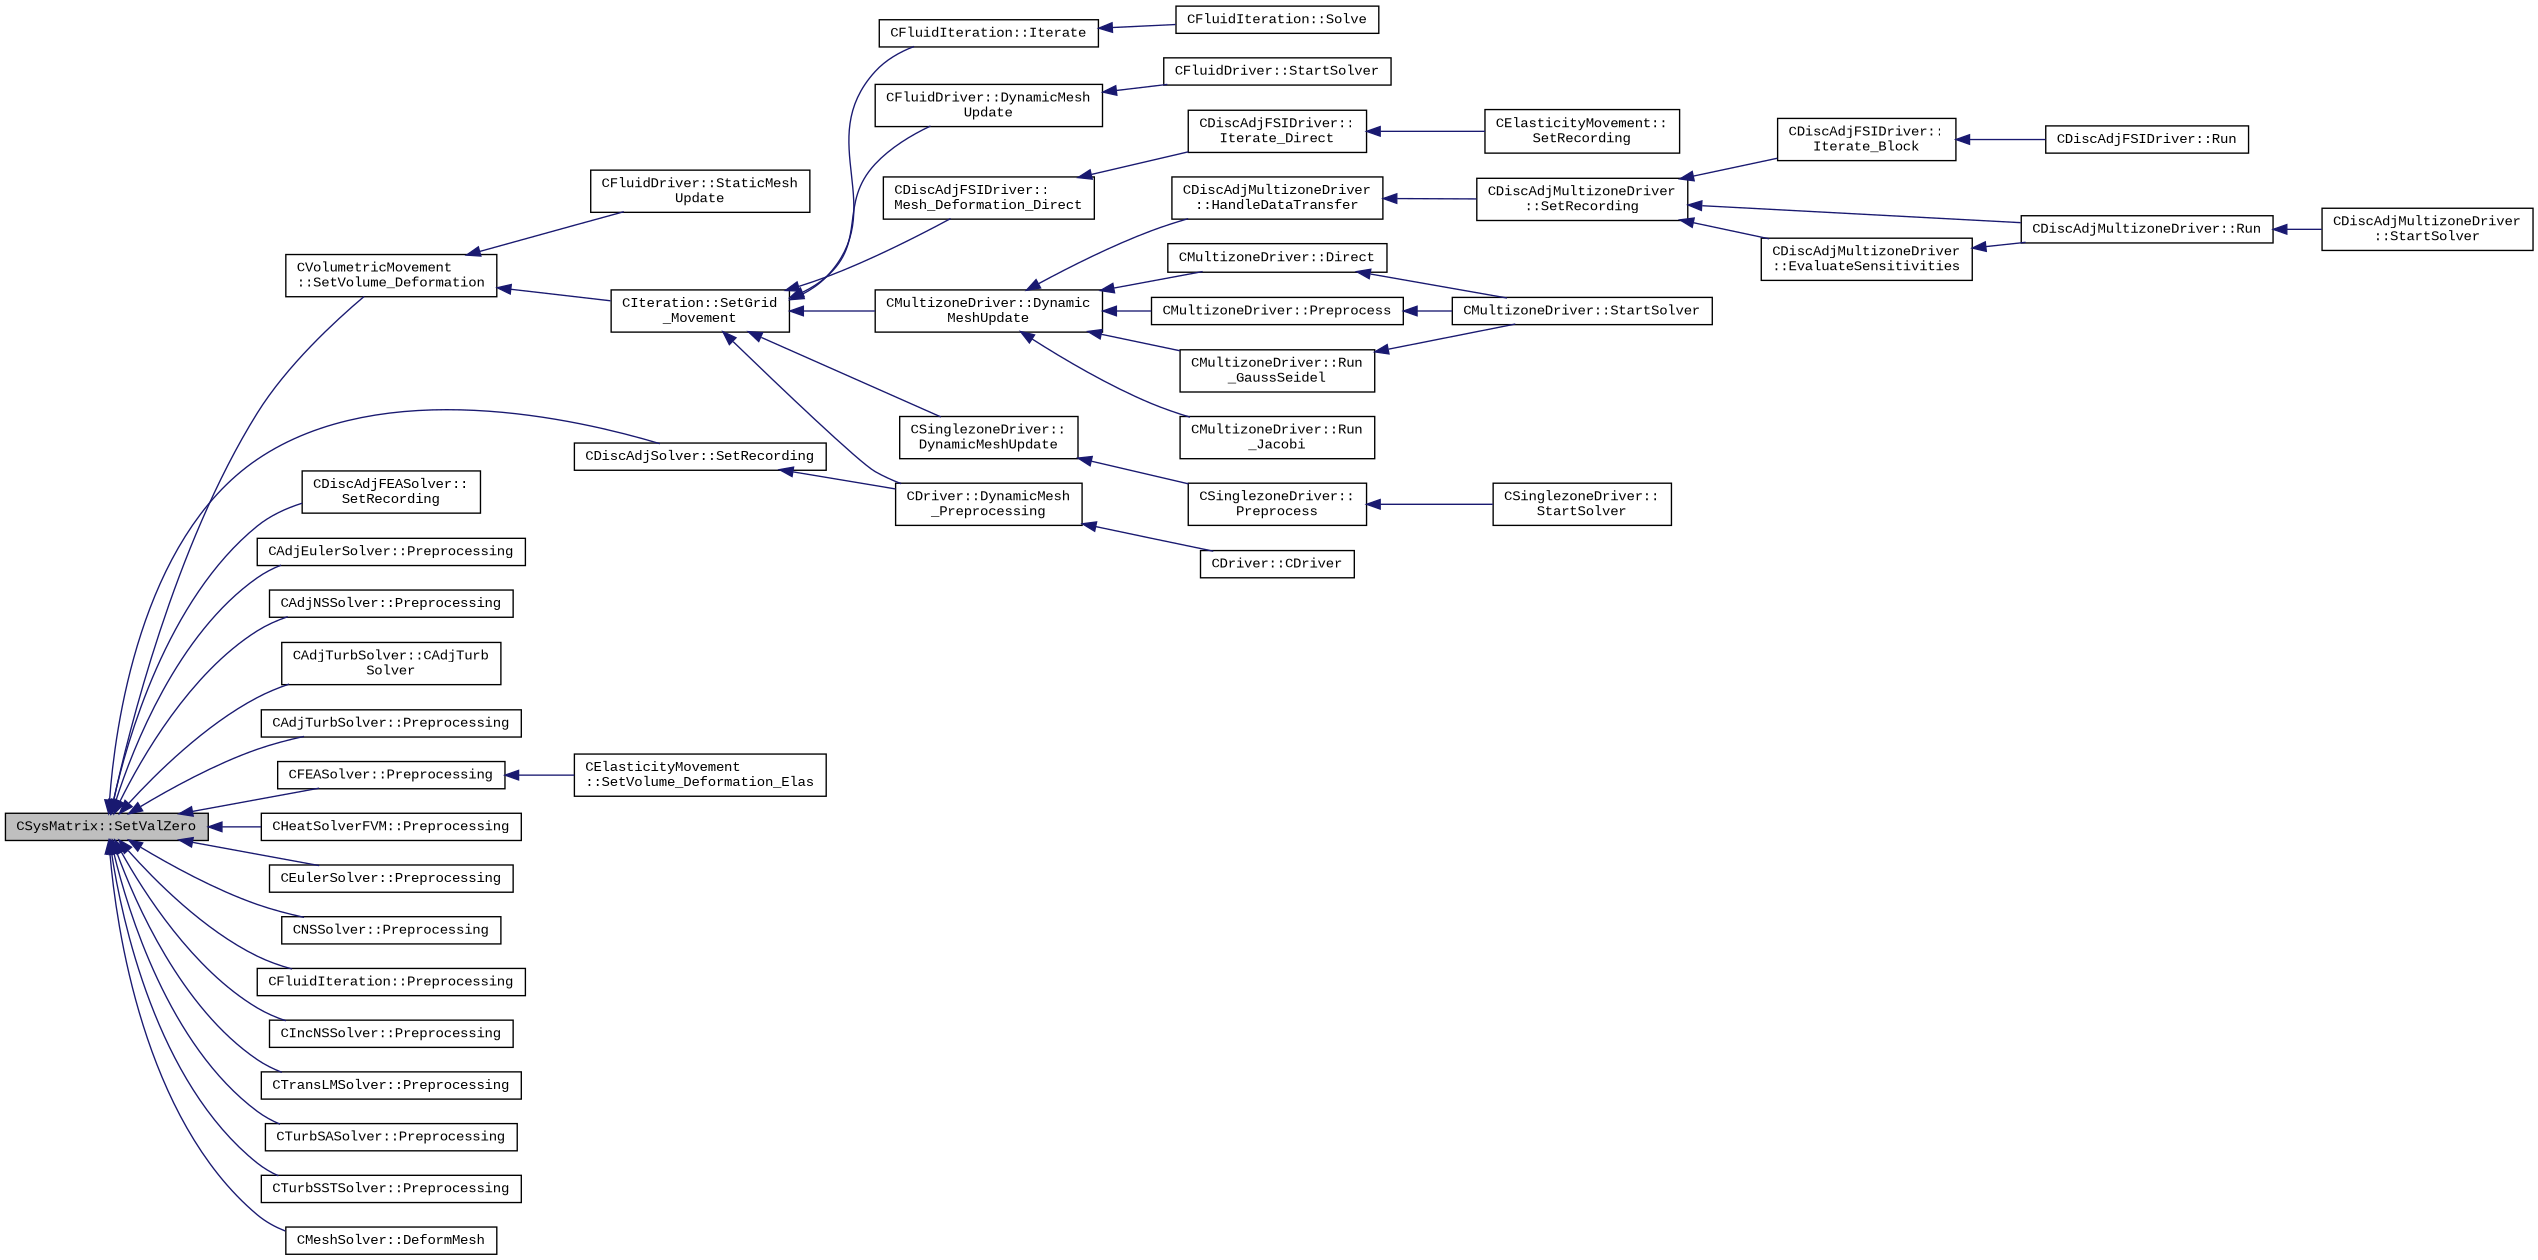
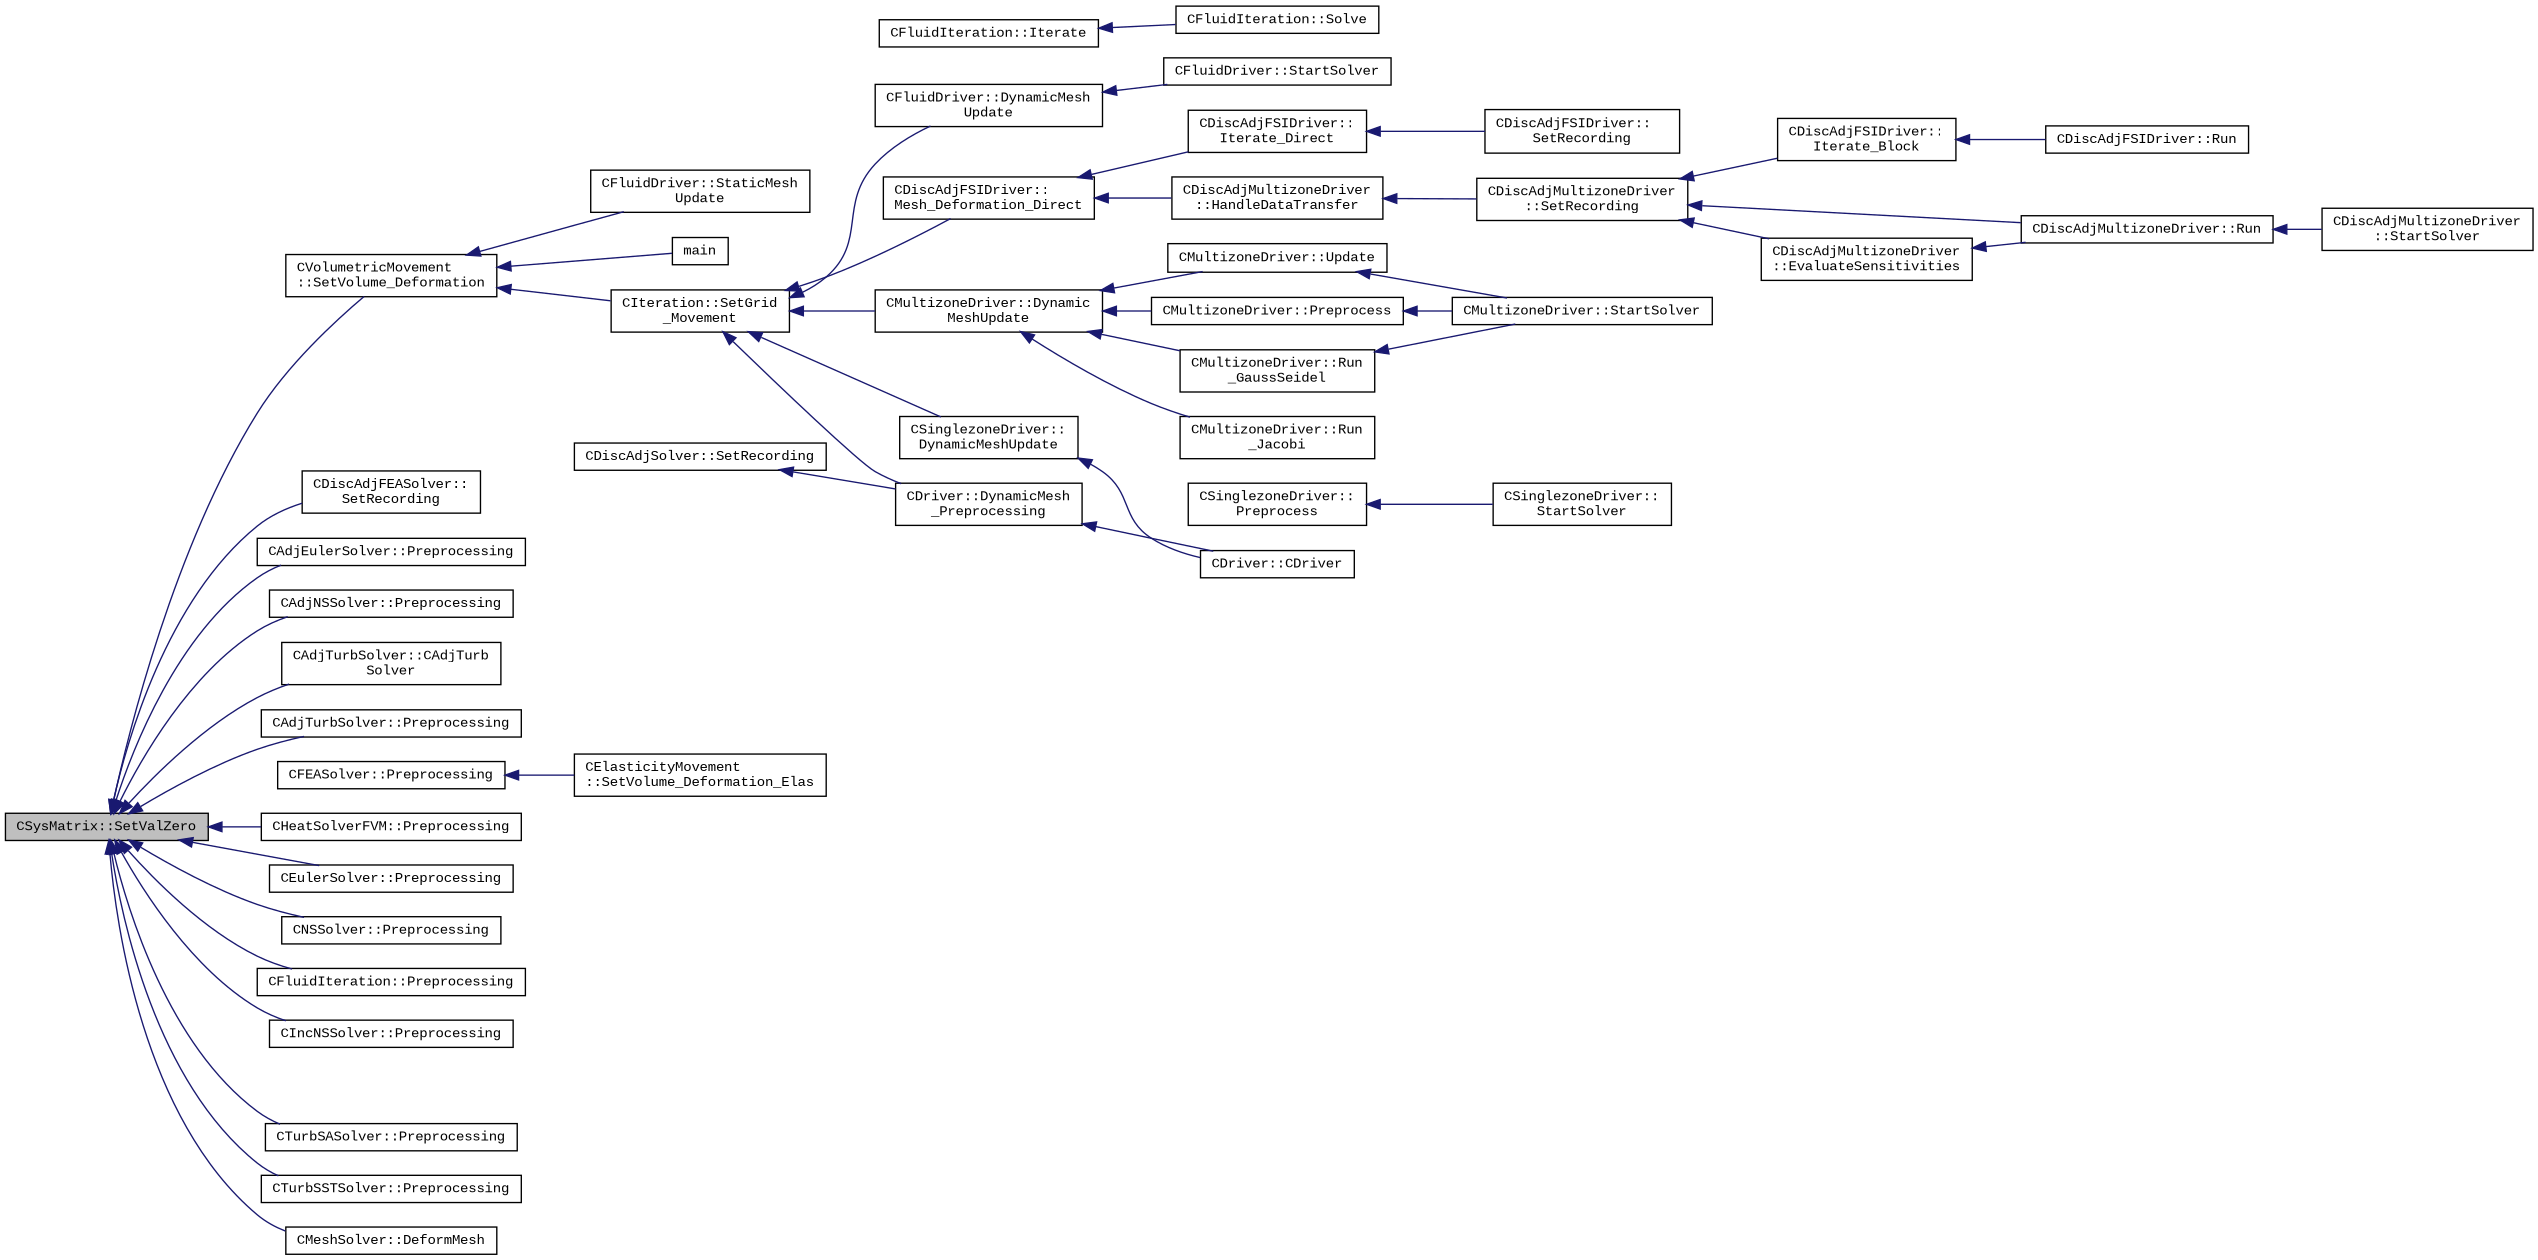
(1582, 131) -> (1582, 131)
(851, 166) -> none
(1112, 247) -> (1140, 198)
none -> (700, 251)
(1277, 258) -> (1277, 258)
(272, 452) -> none
(1140, 473) -> (1135, 522)
(256, 800) -> none
(391, 1085) -> none
